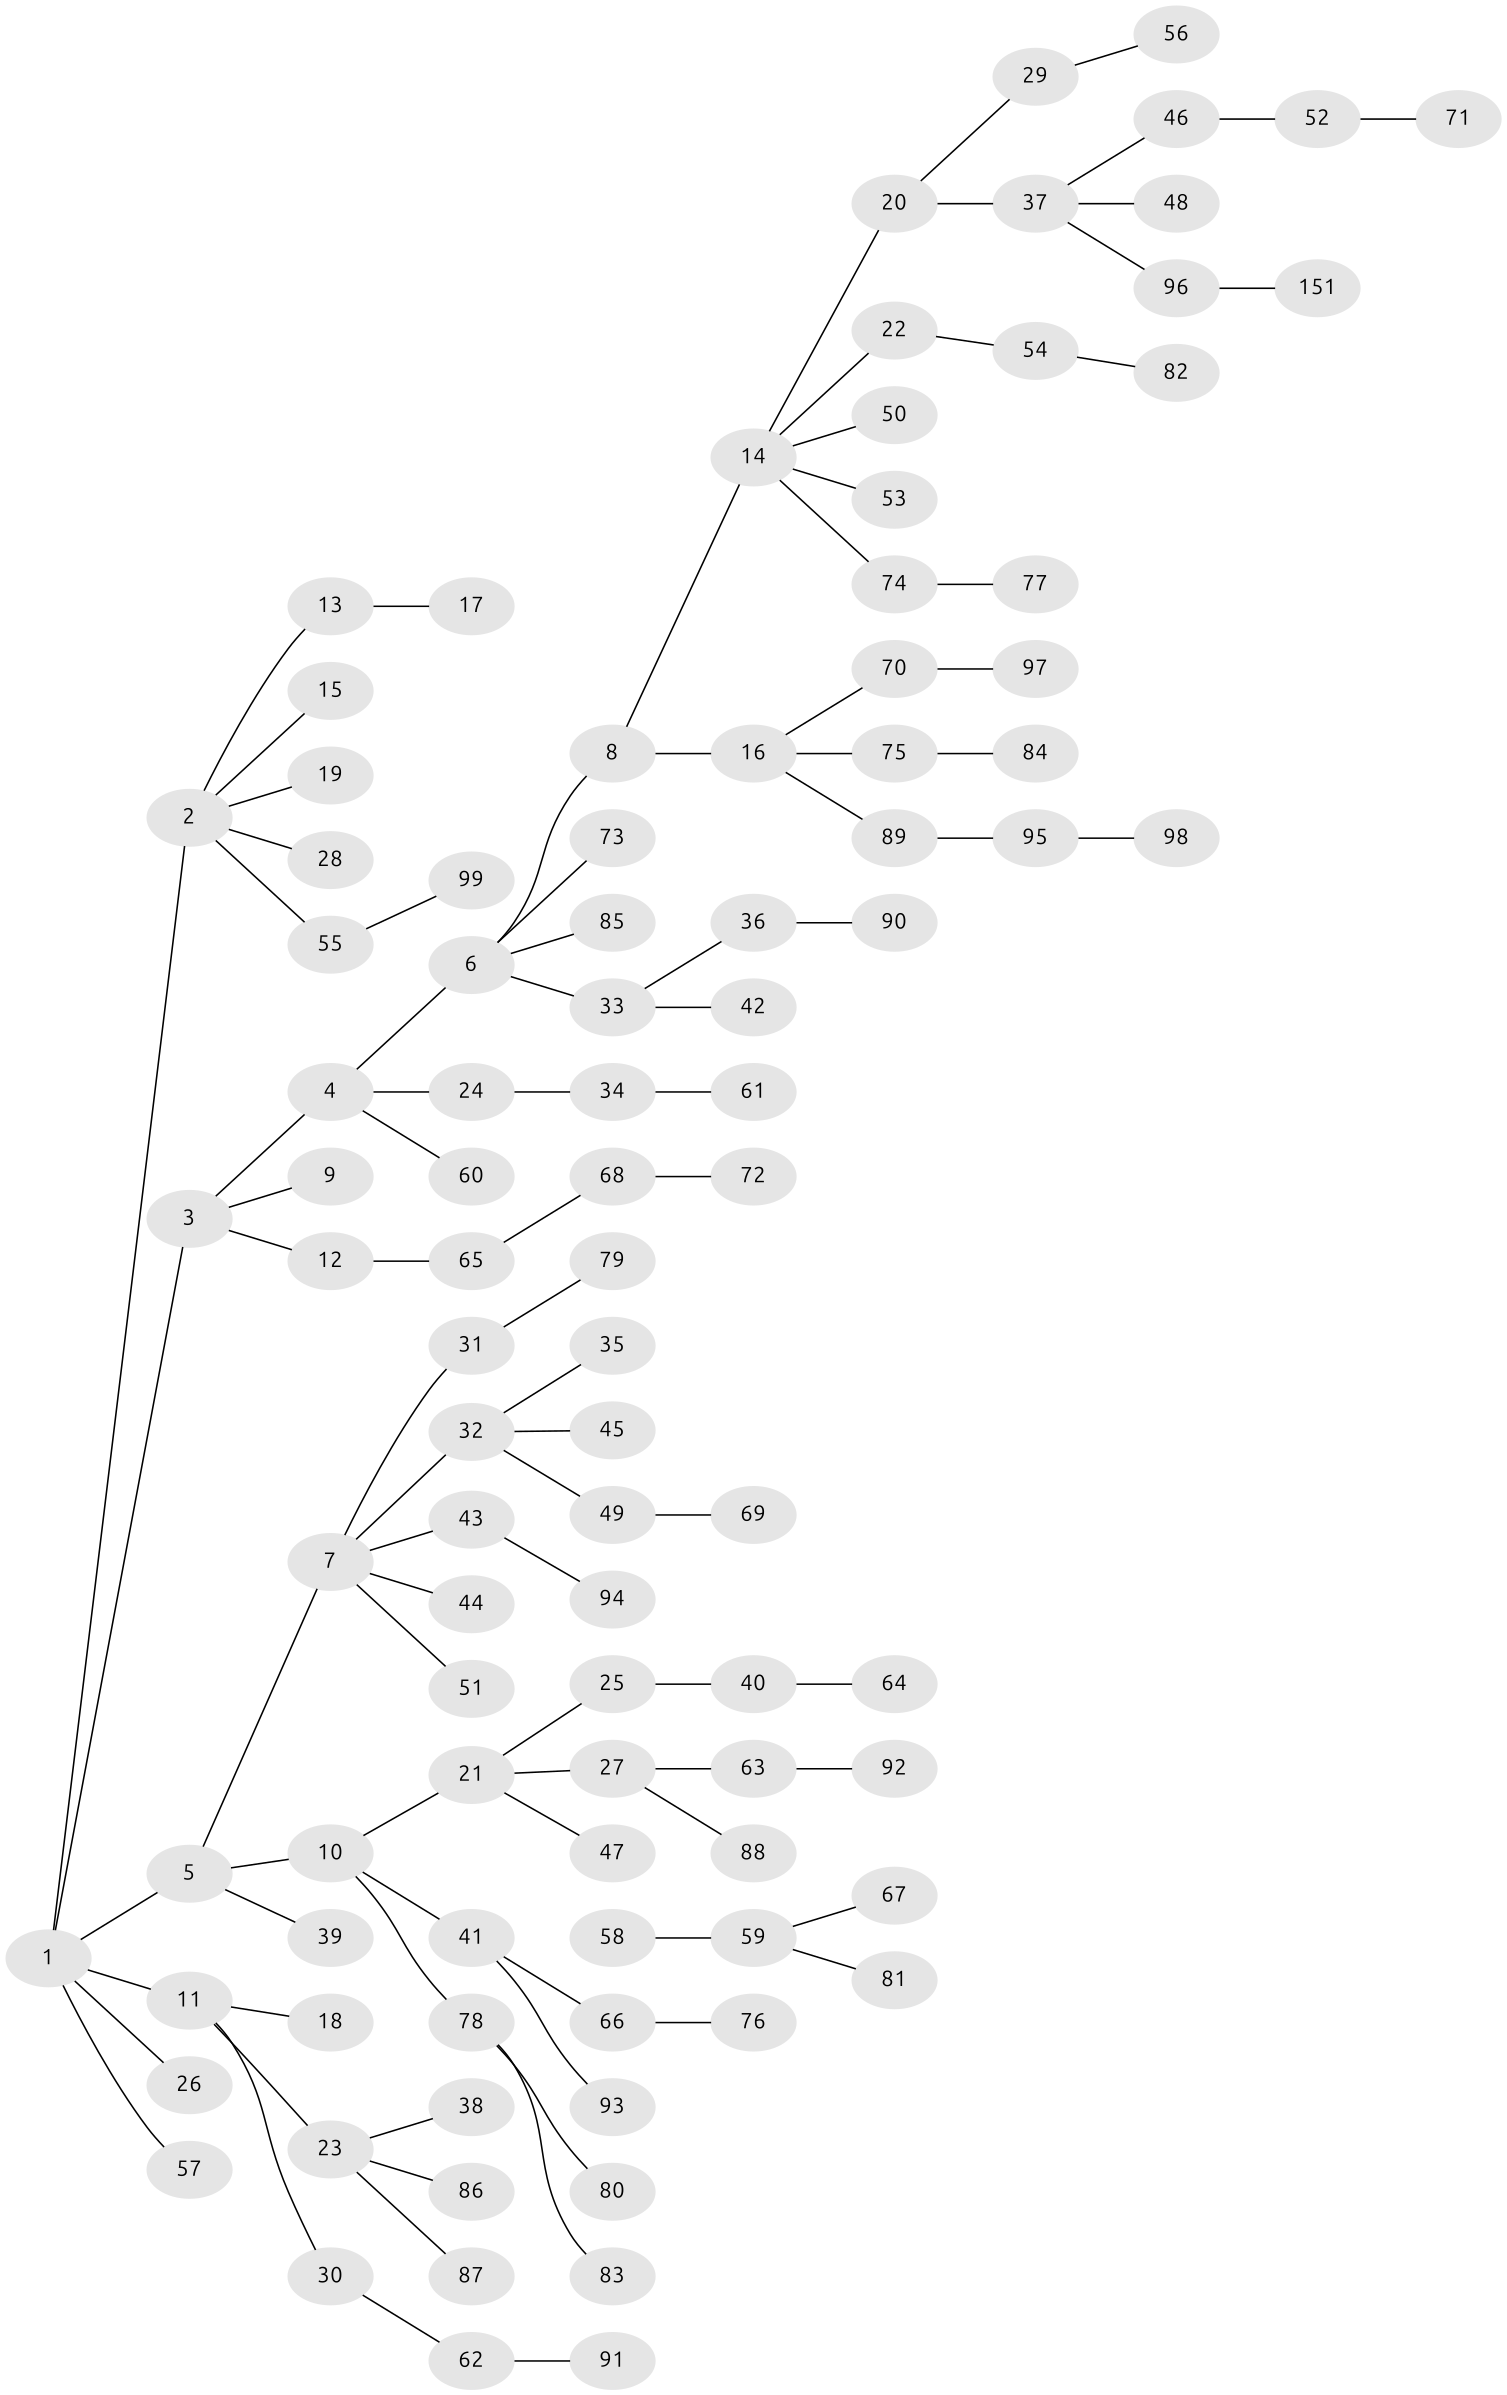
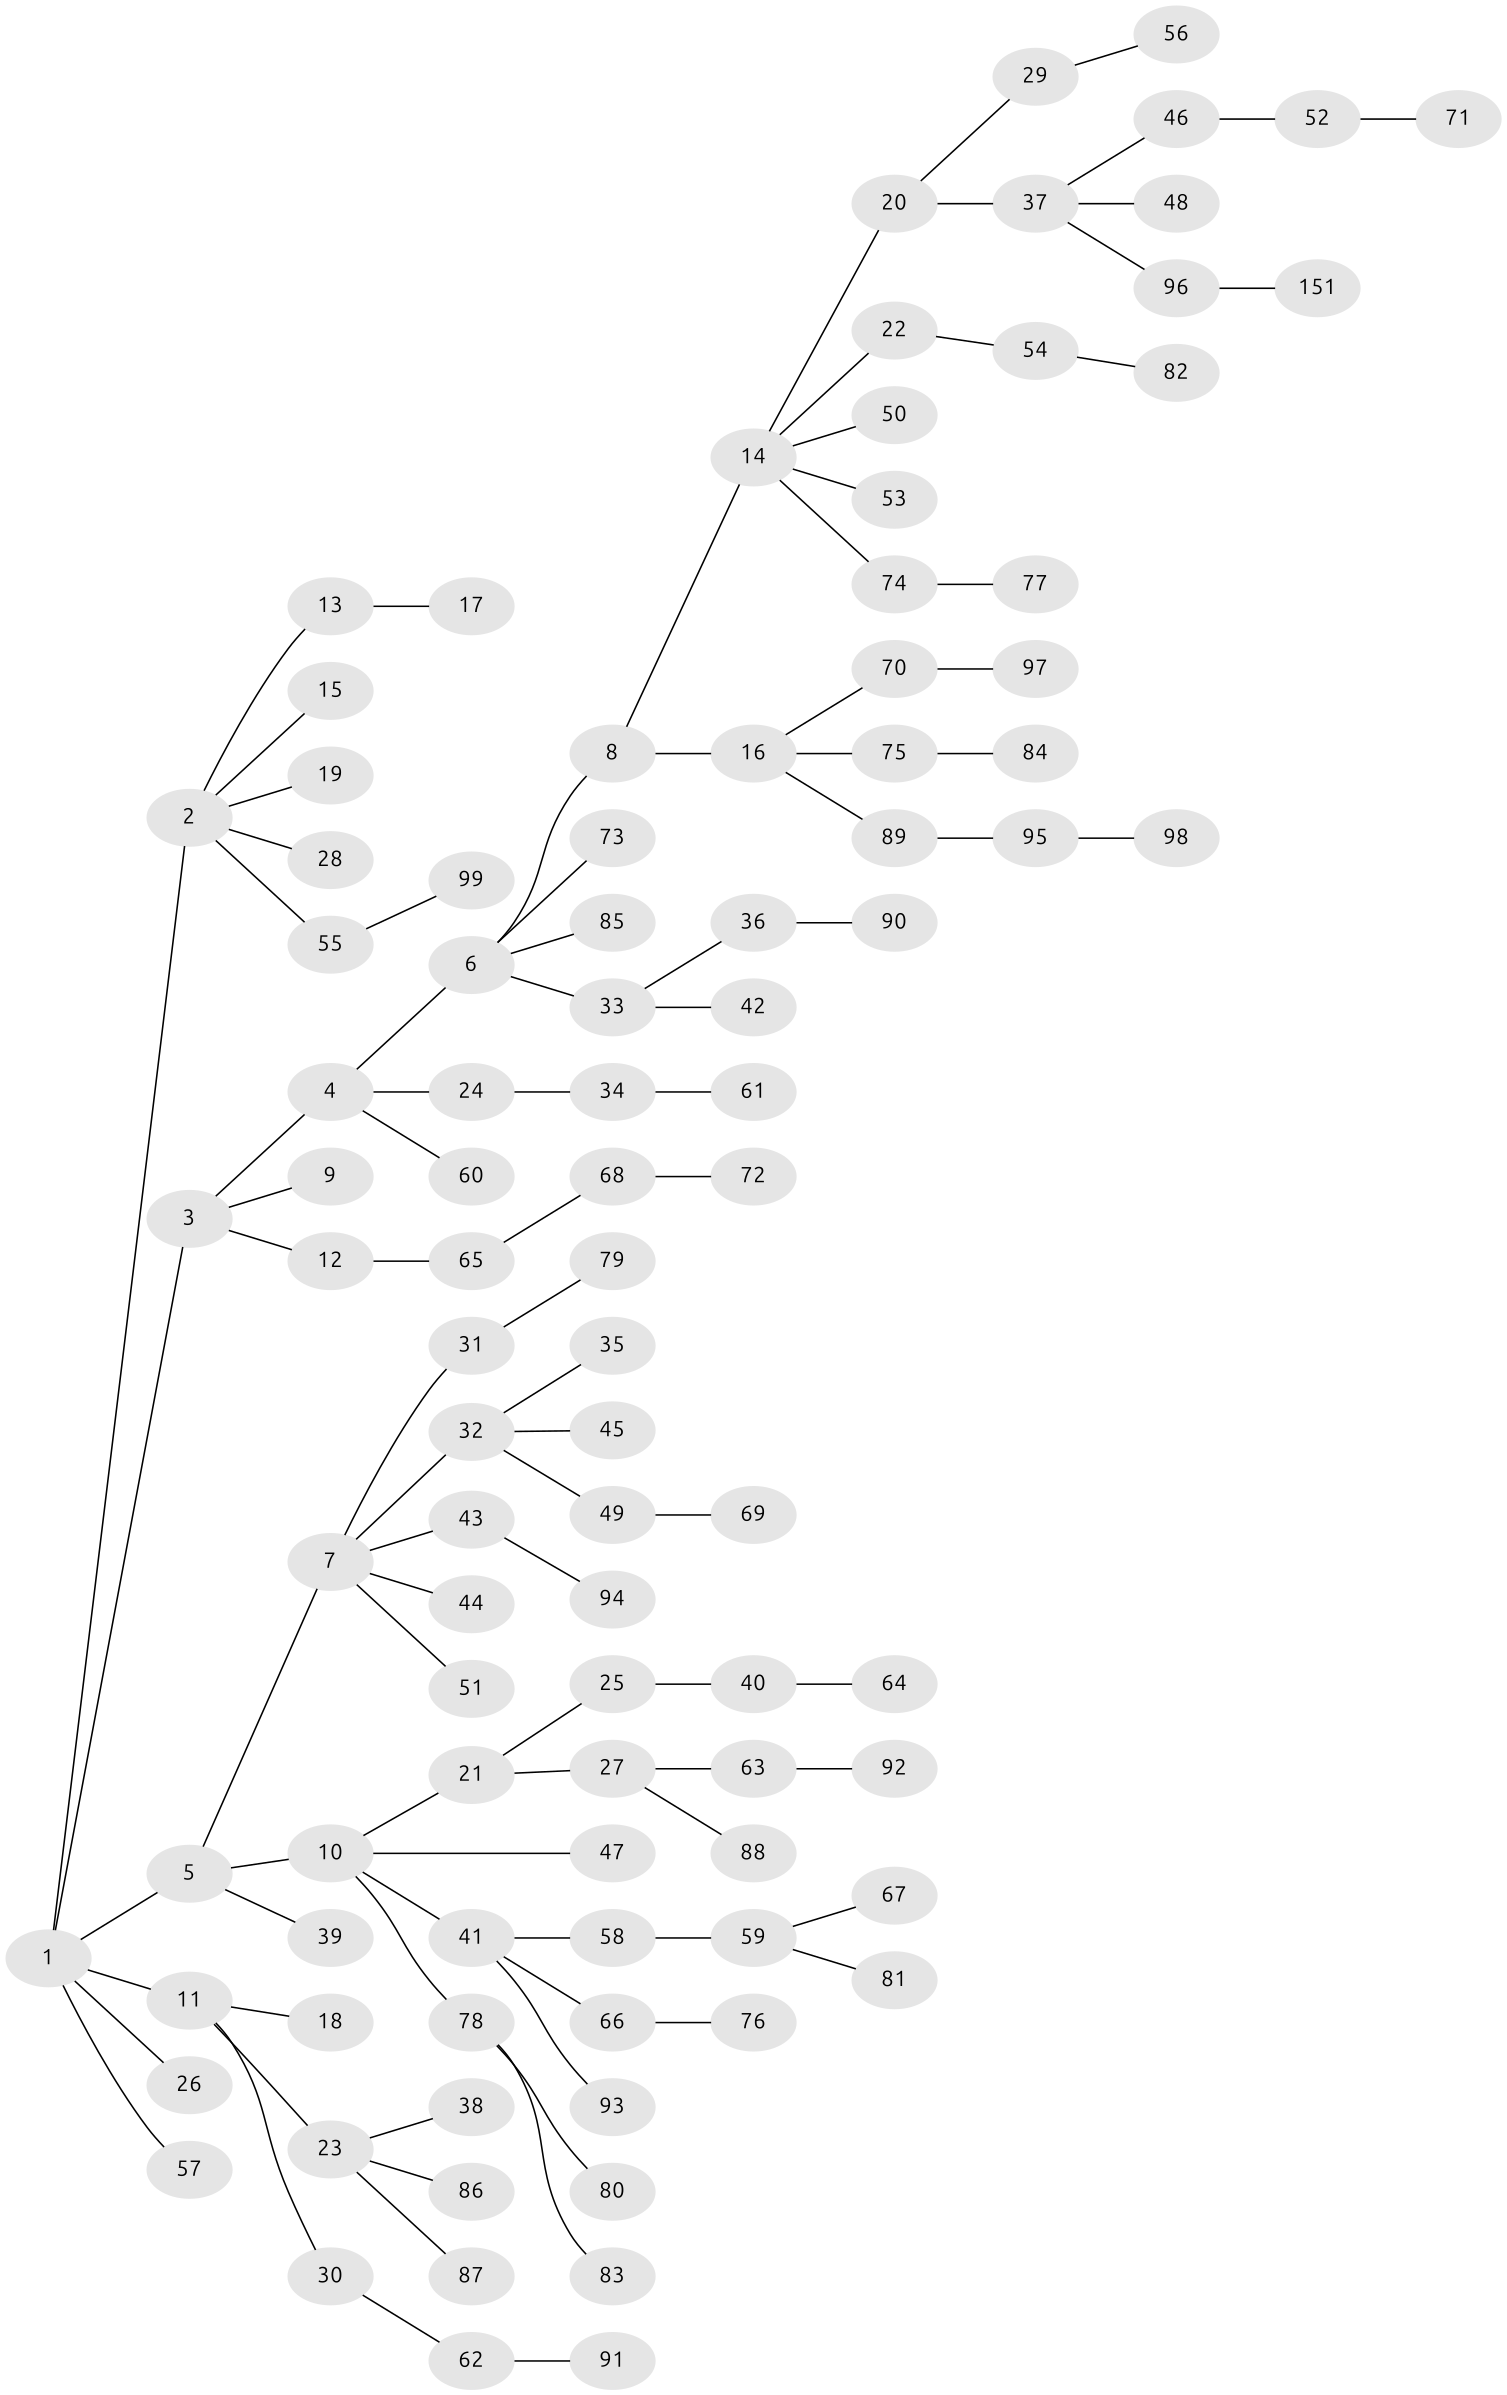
(542, 1814) -> (472, 1853)
none -> (542, 1938)
